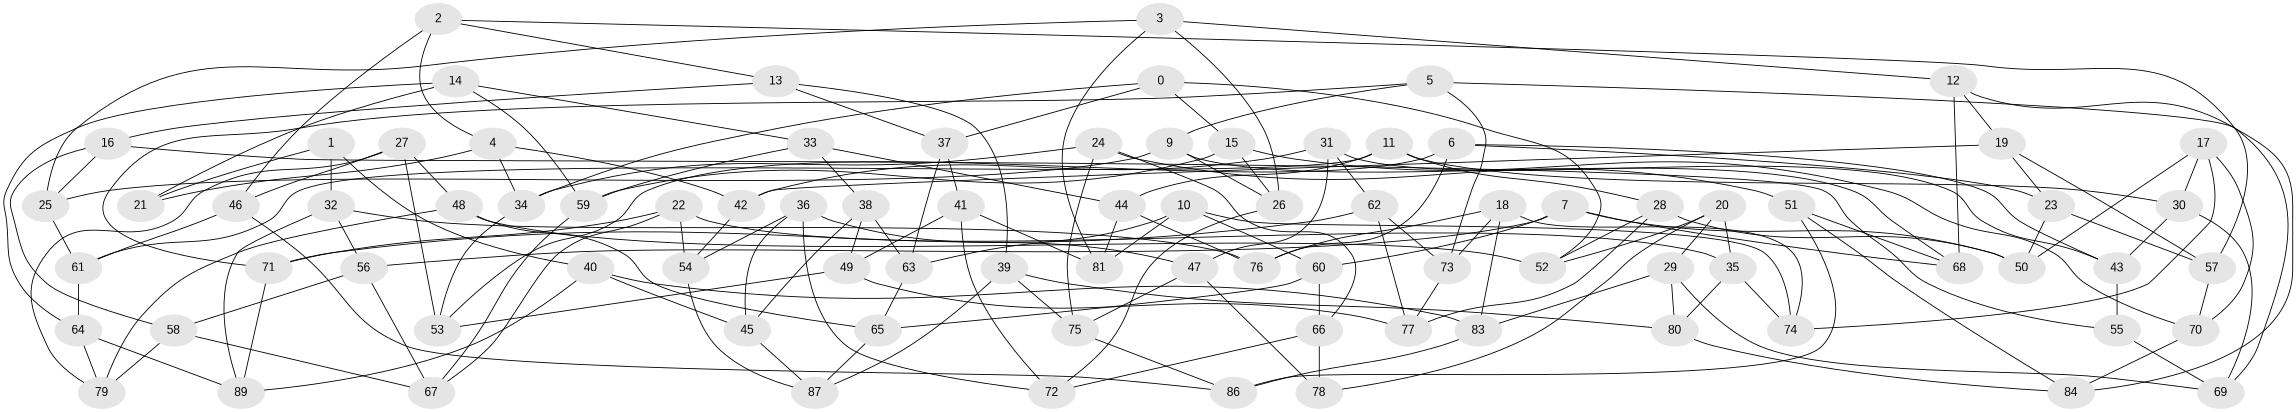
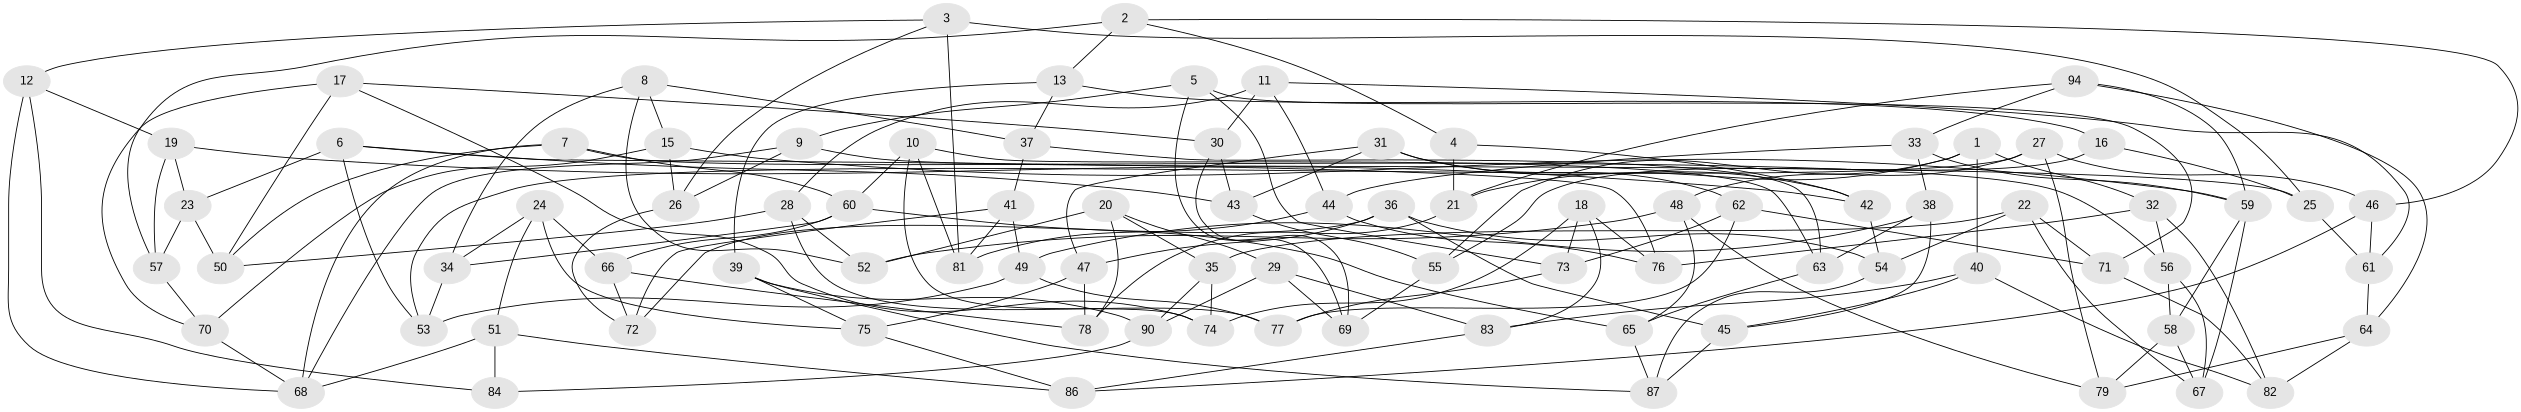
(456, 81) -> (2075, 81)
(1161, 81) -> (645, 81)
none -> (1691, 161)
(507, 175) -> (652, 243)
(24, 254) -> (2213, 263)
none -> (1176, 255)
(1675, 331) -> (1148, 331)
(2134, 362) -> (244, 356)
(241, 393) -> (2270, 393)
